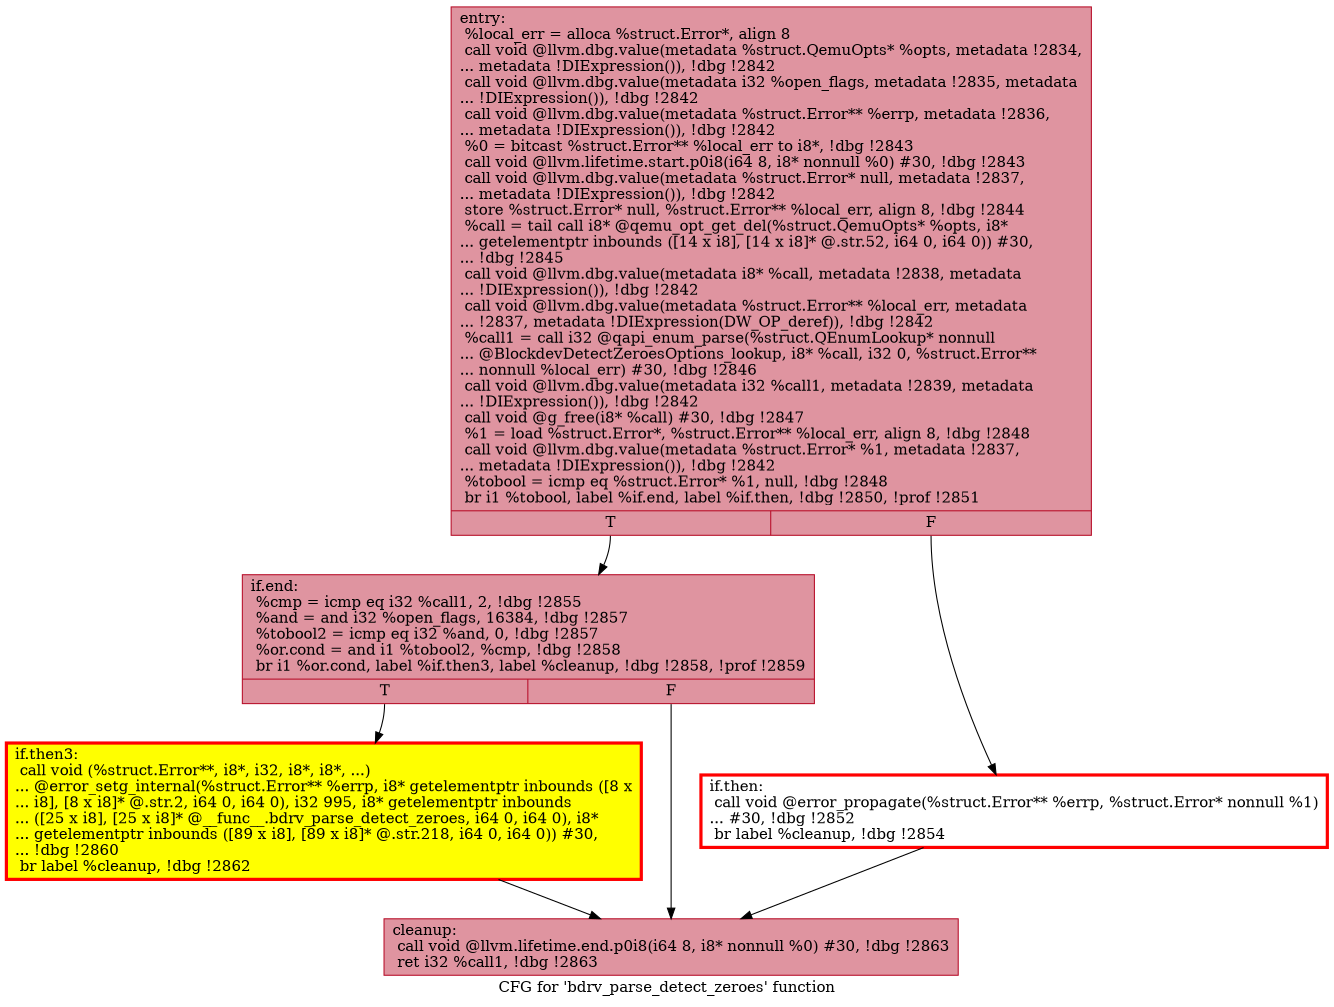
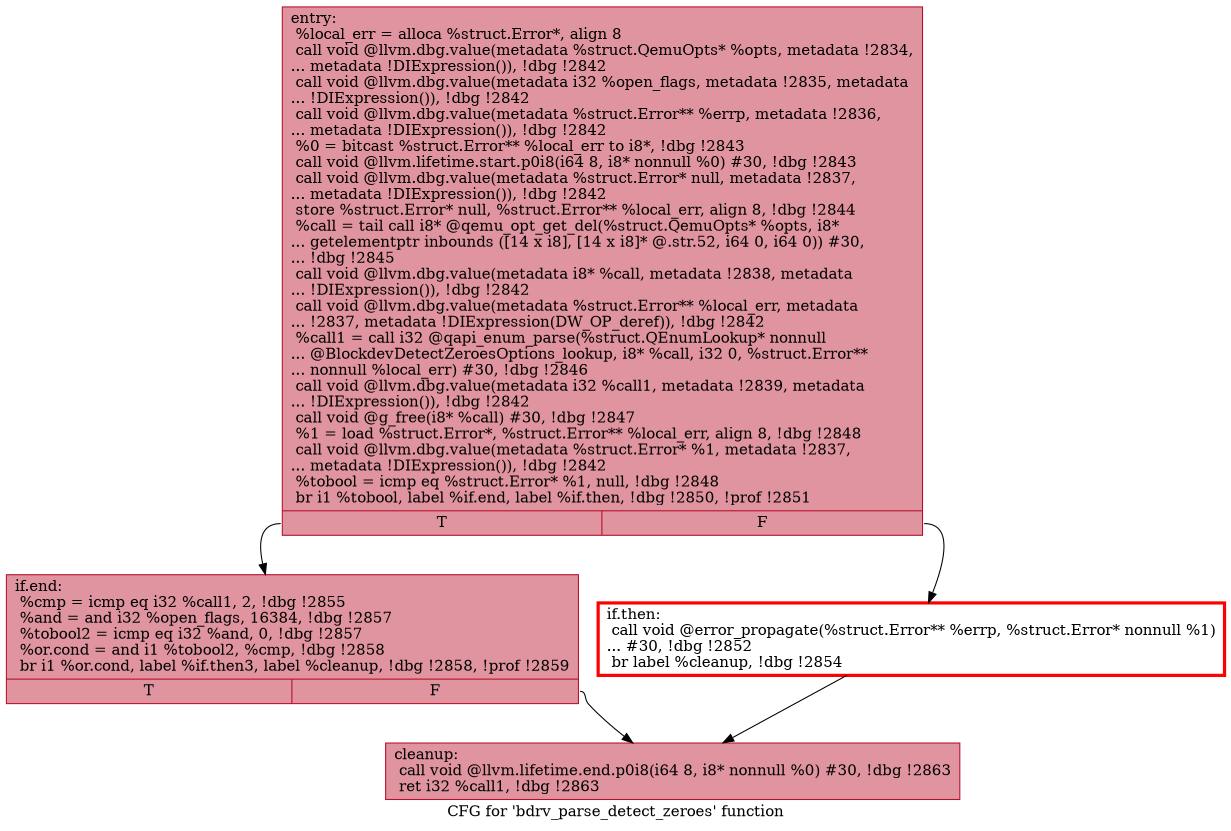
(324, 811) -> none
